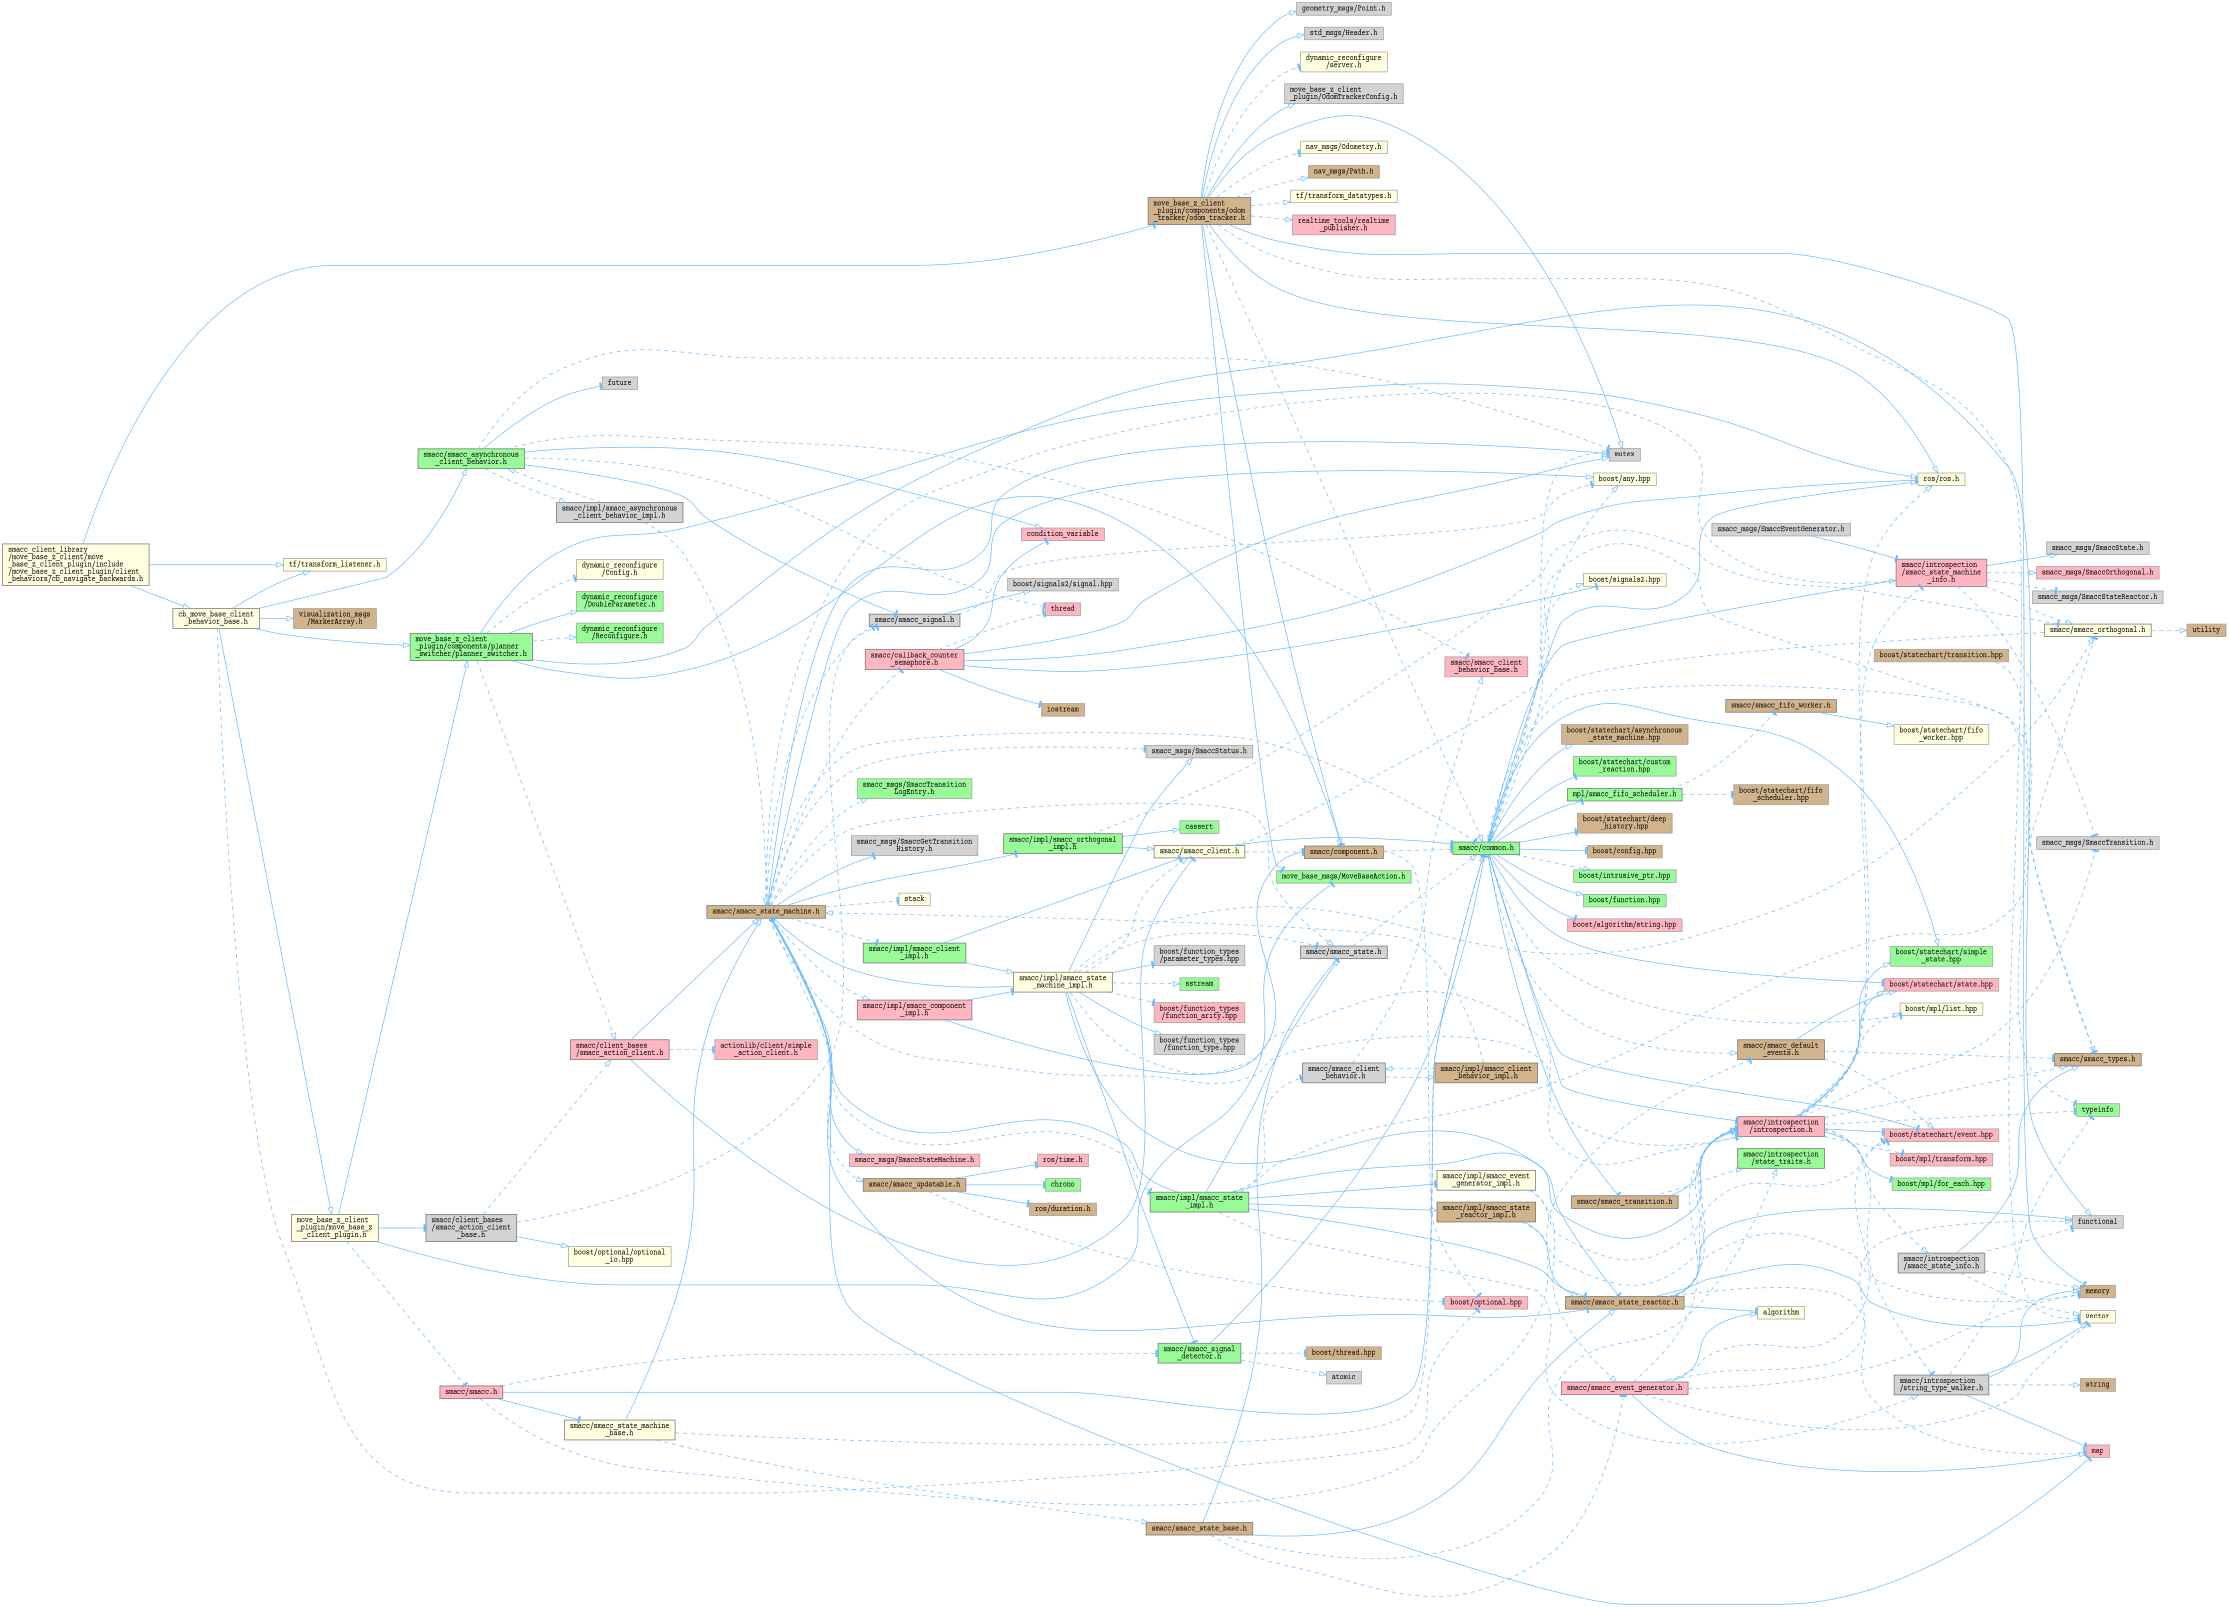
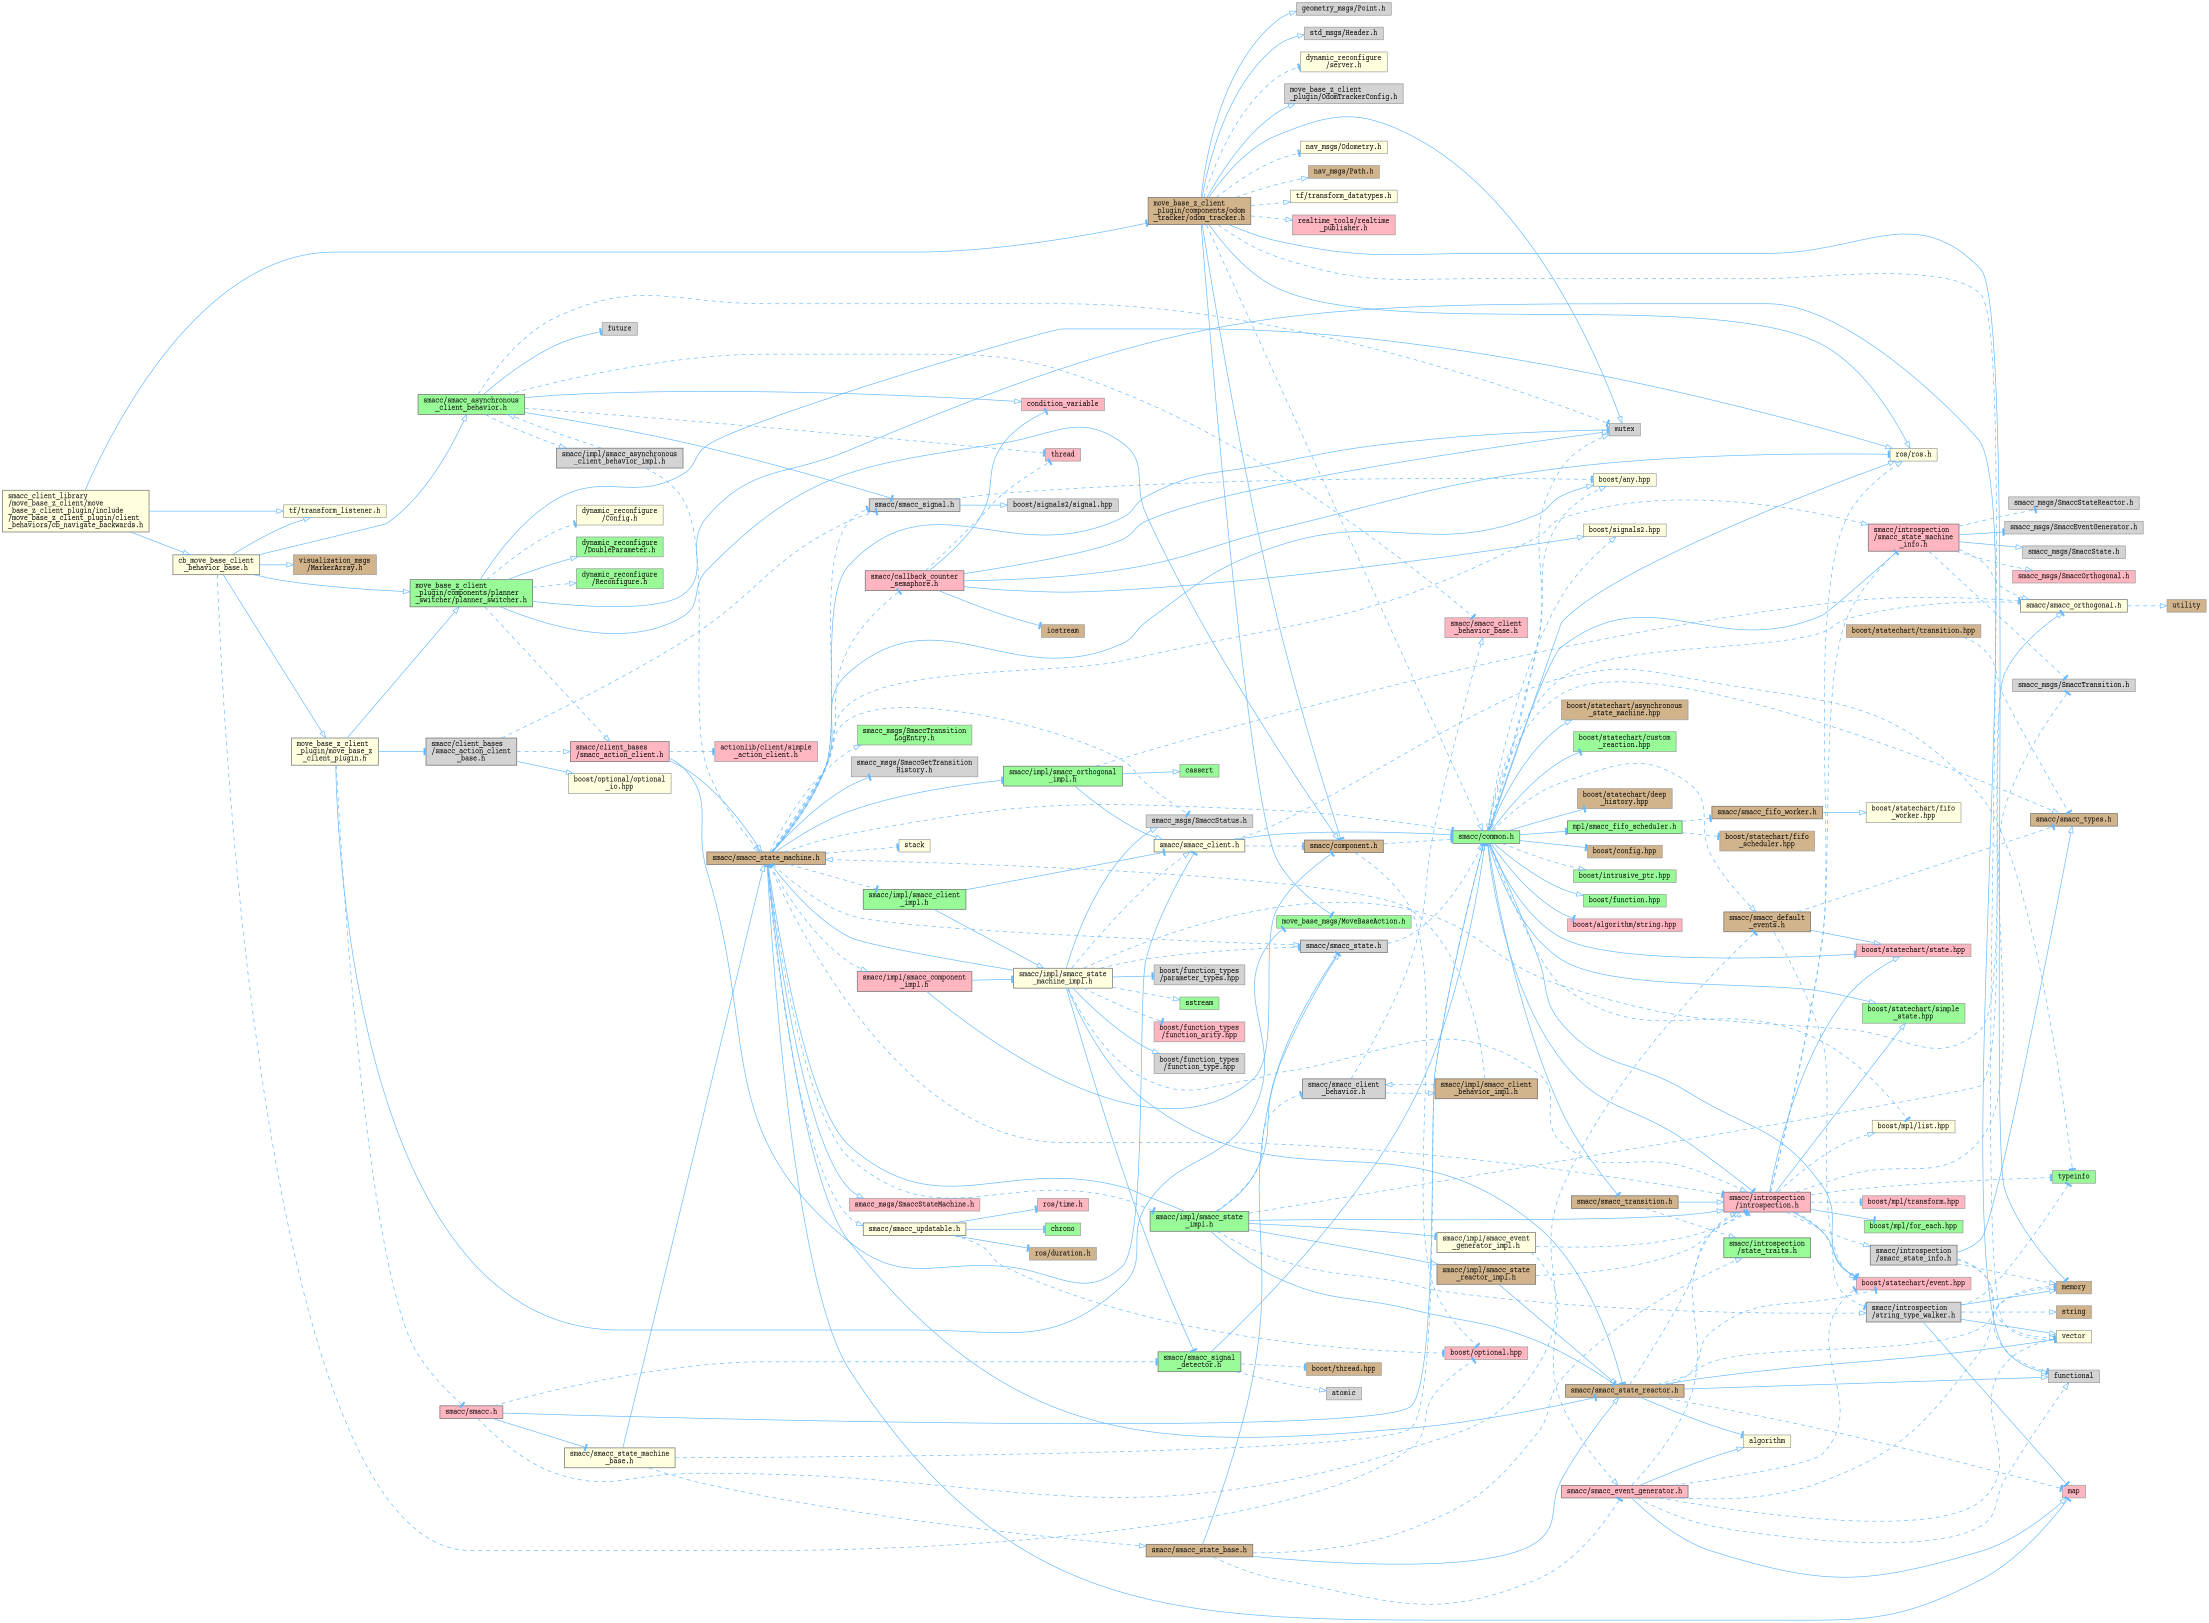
(1853, 546) -> (1980, 533)
(1282, 649) -> (1257, 579)
(1943, 1092) -> none
(915, 1185) -> (915, 1229)
